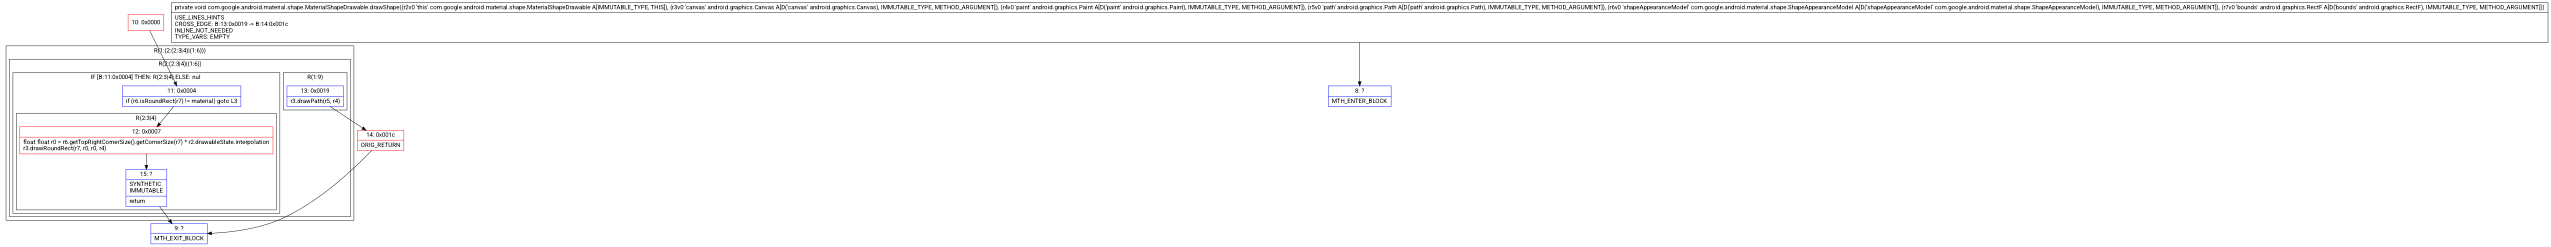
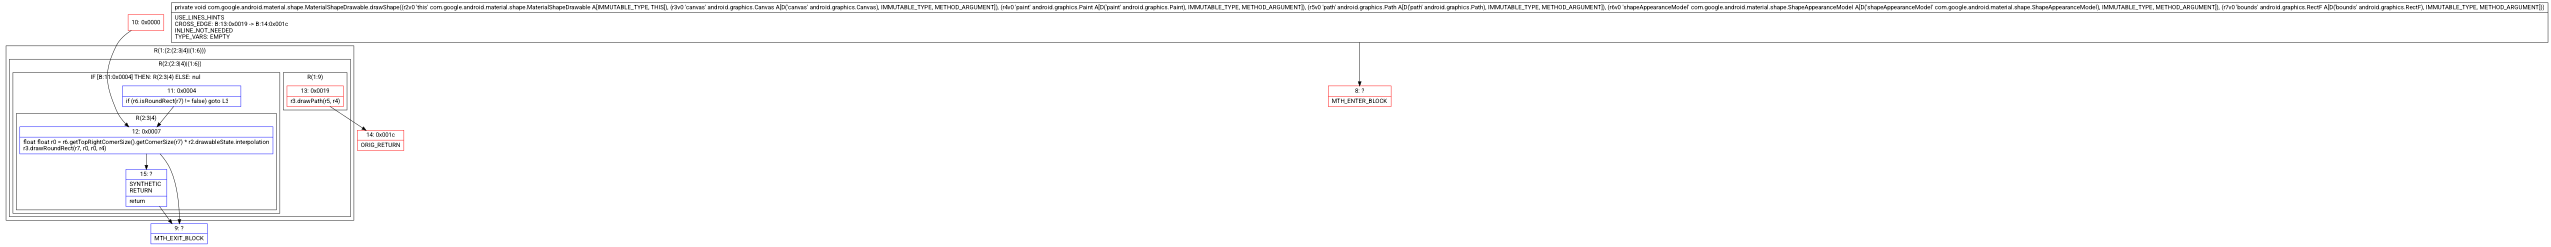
(162, 56) -> (108, 75)
(315, 96) -> (315, 96)
(1360, 96) -> (1360, 96)
(182, 101) -> (177, 101)
(146, 140) -> (146, 140)
(146, 191) -> (141, 191)
(300, 209) -> (175, 185)
